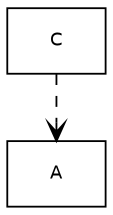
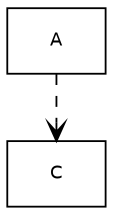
(56, 98) -> (56, 98)
